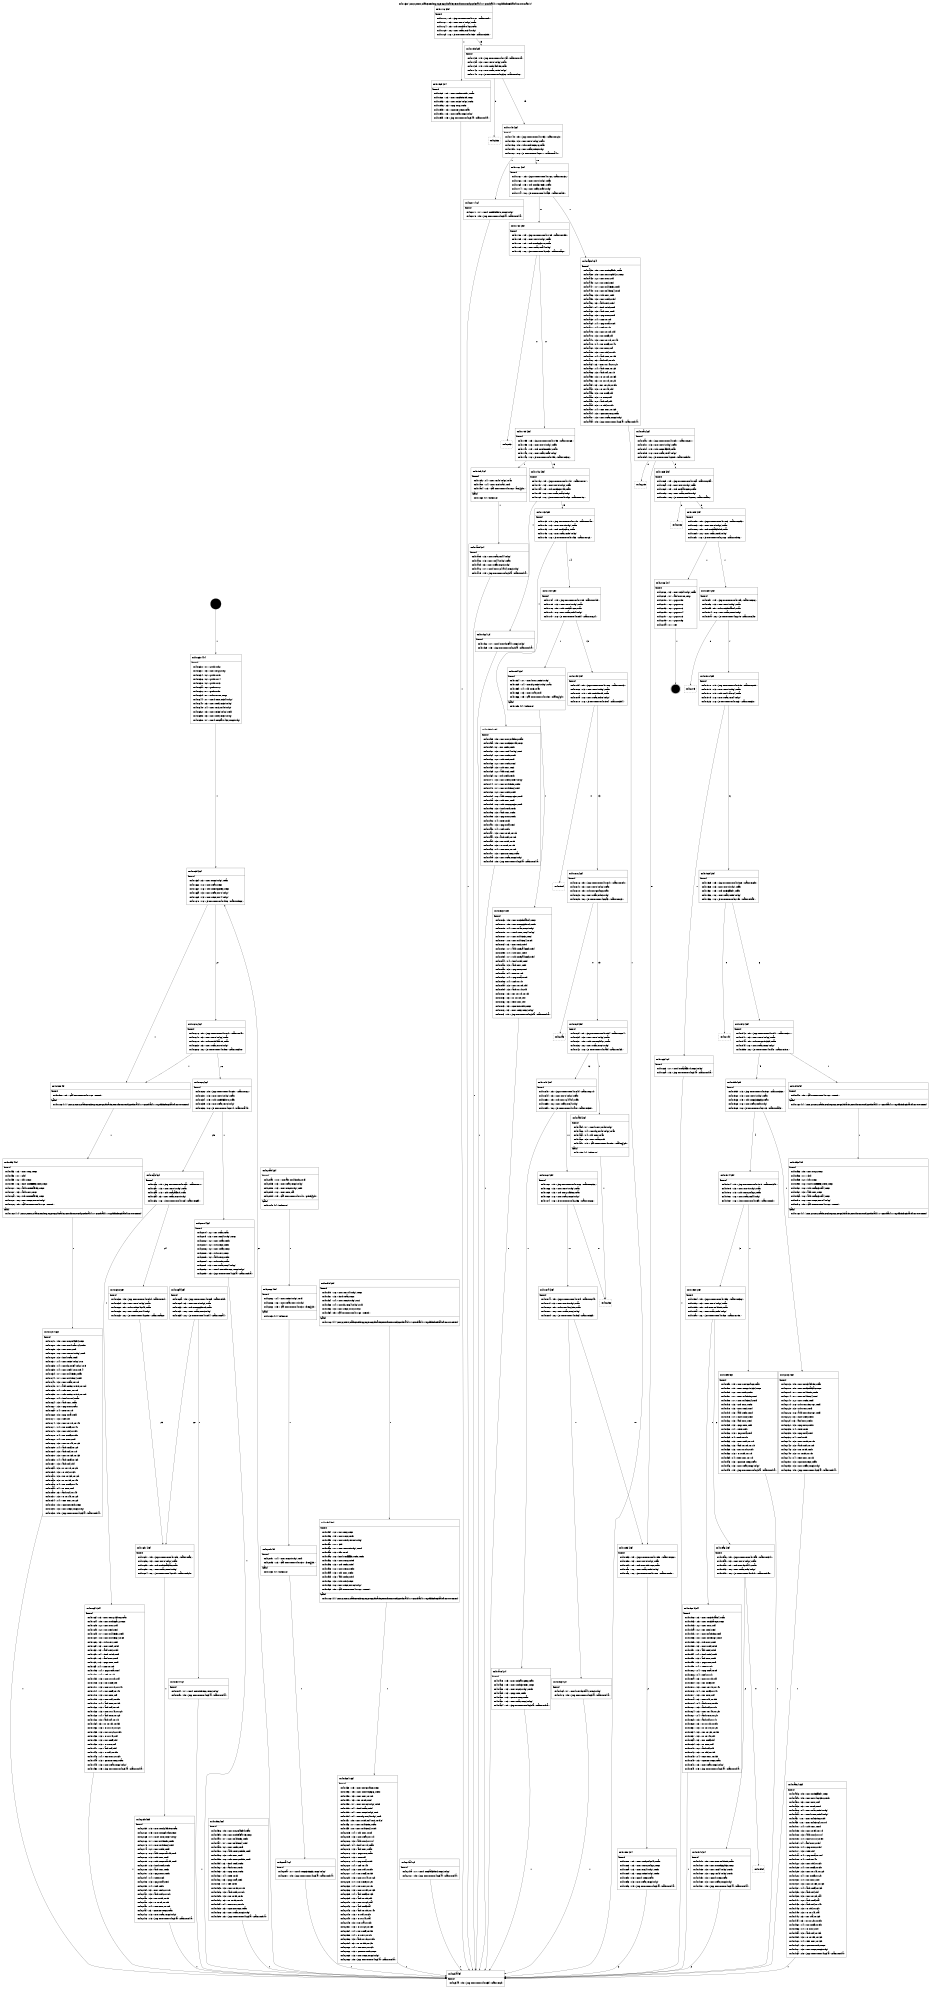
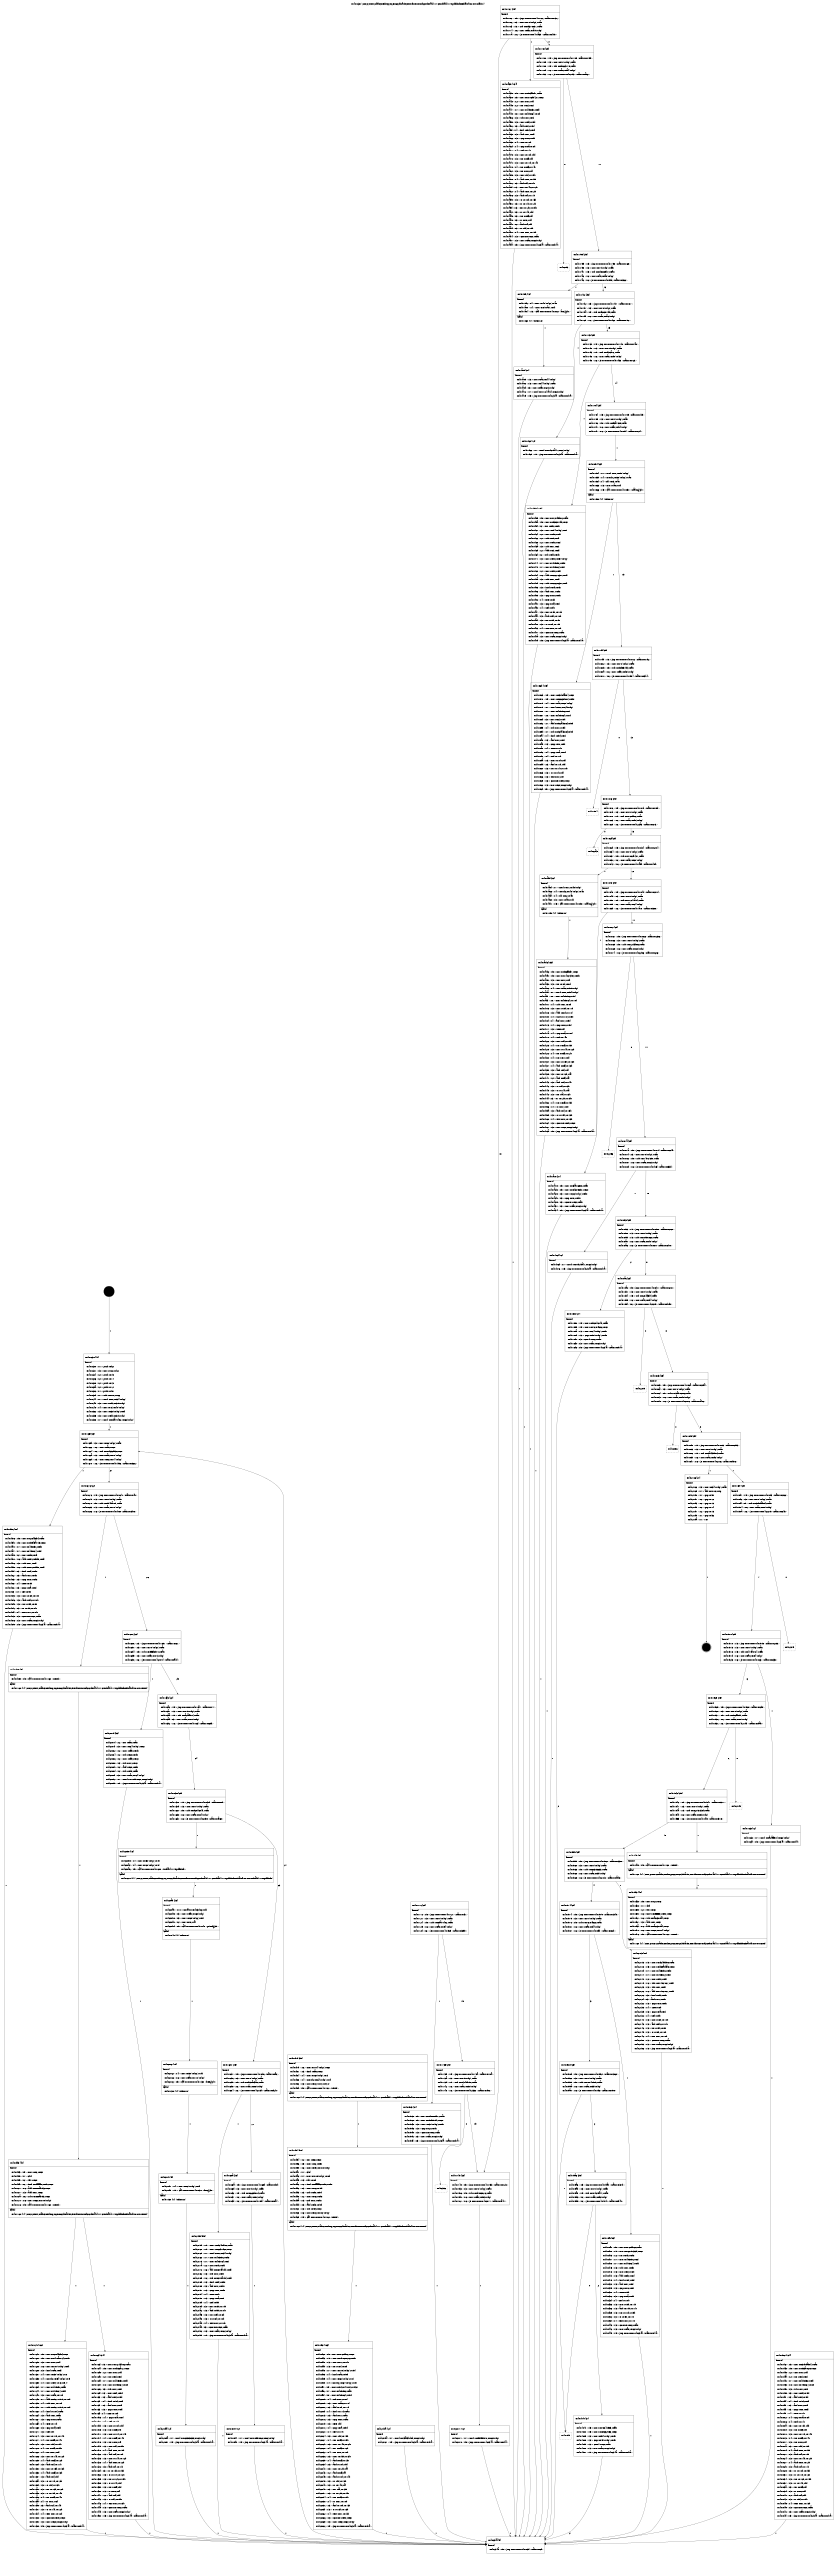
(536, 160) -> (499, 1104)
(584, 646) -> (619, 574)
(167, 993) -> (65, 1495)
(651, 1002) -> (646, 1262)
(603, 1227) -> (568, 937)
(105, 1396) -> (94, 2284)
(178, 1431) -> (251, 2133)
(706, 1461) -> (559, 2261)
none -> (196, 1865)
